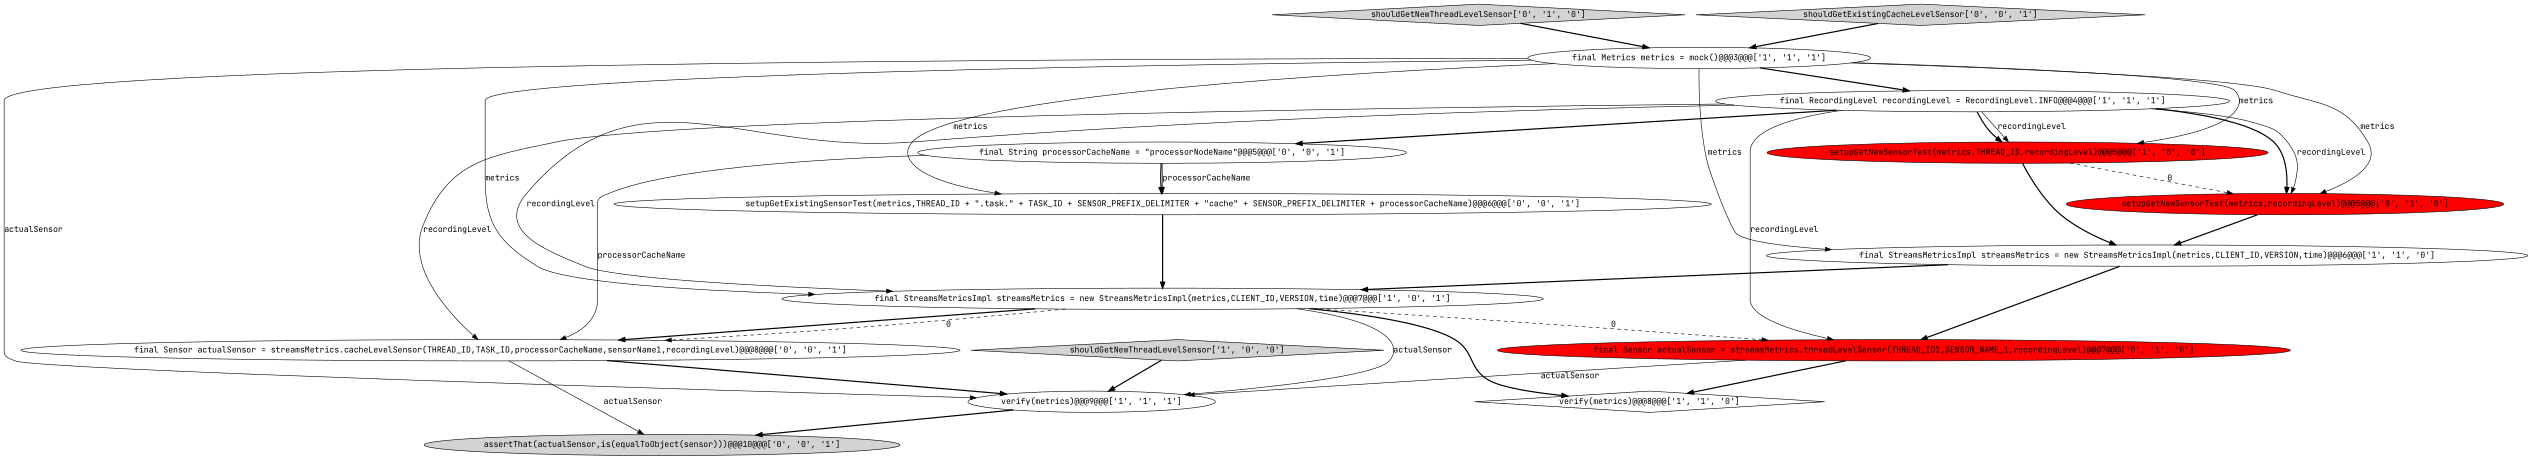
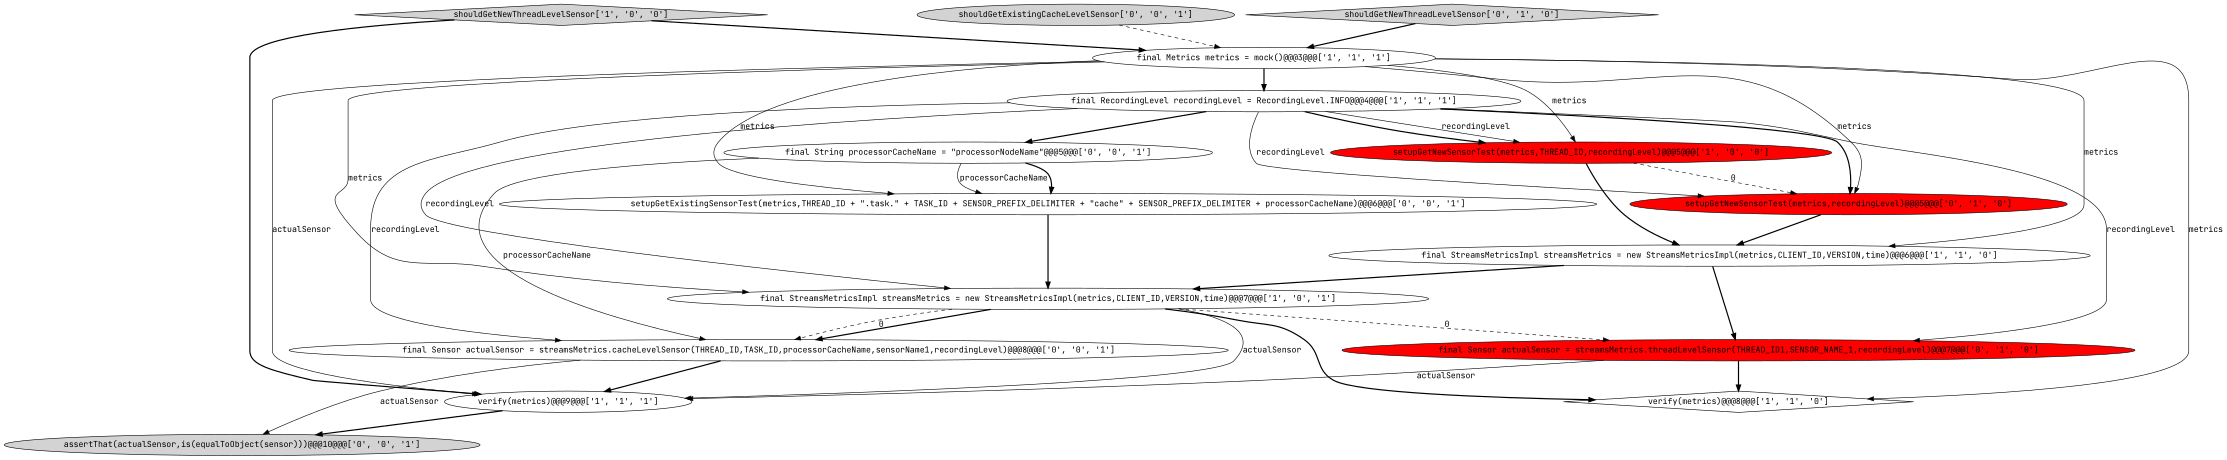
(1921, 15) -> (1076, 15)
none -> (895, 35)
(1817, 35) -> (1167, 36)
none -> (2111, 67)
